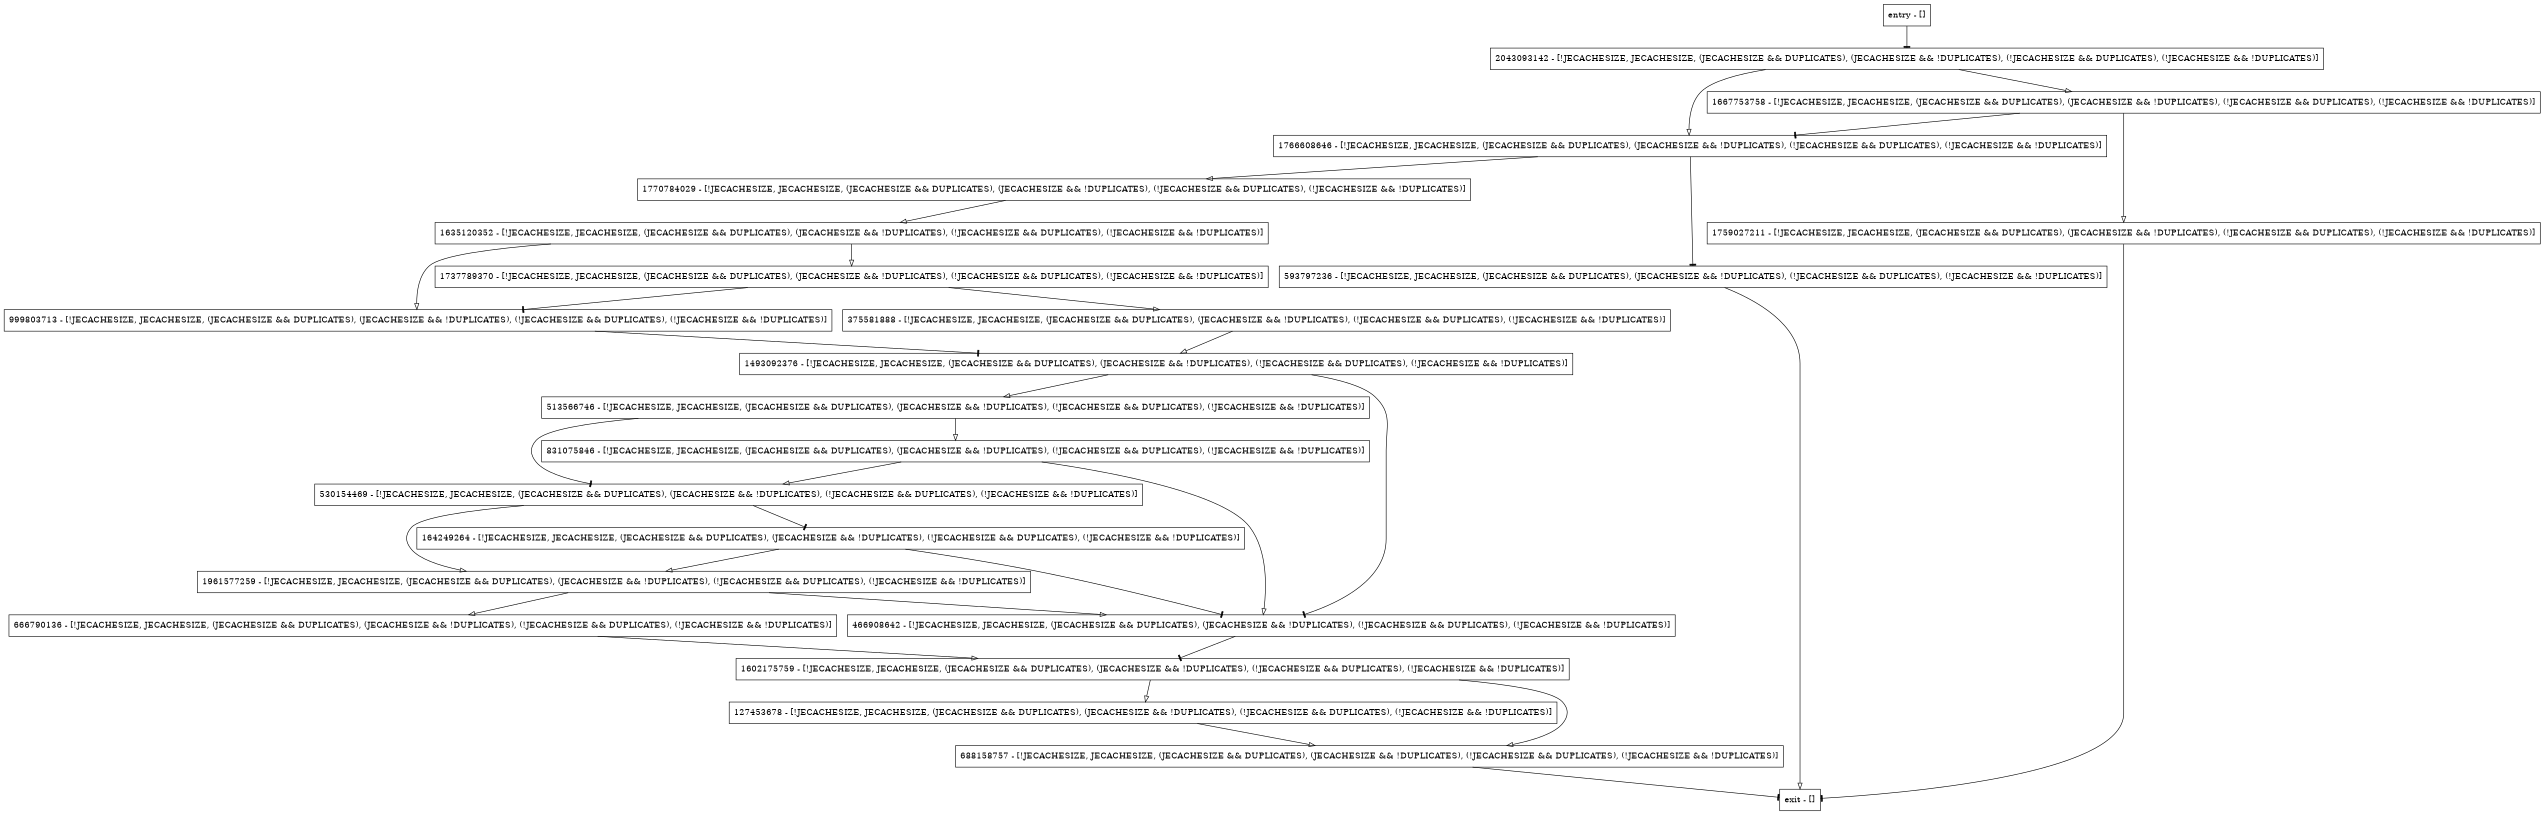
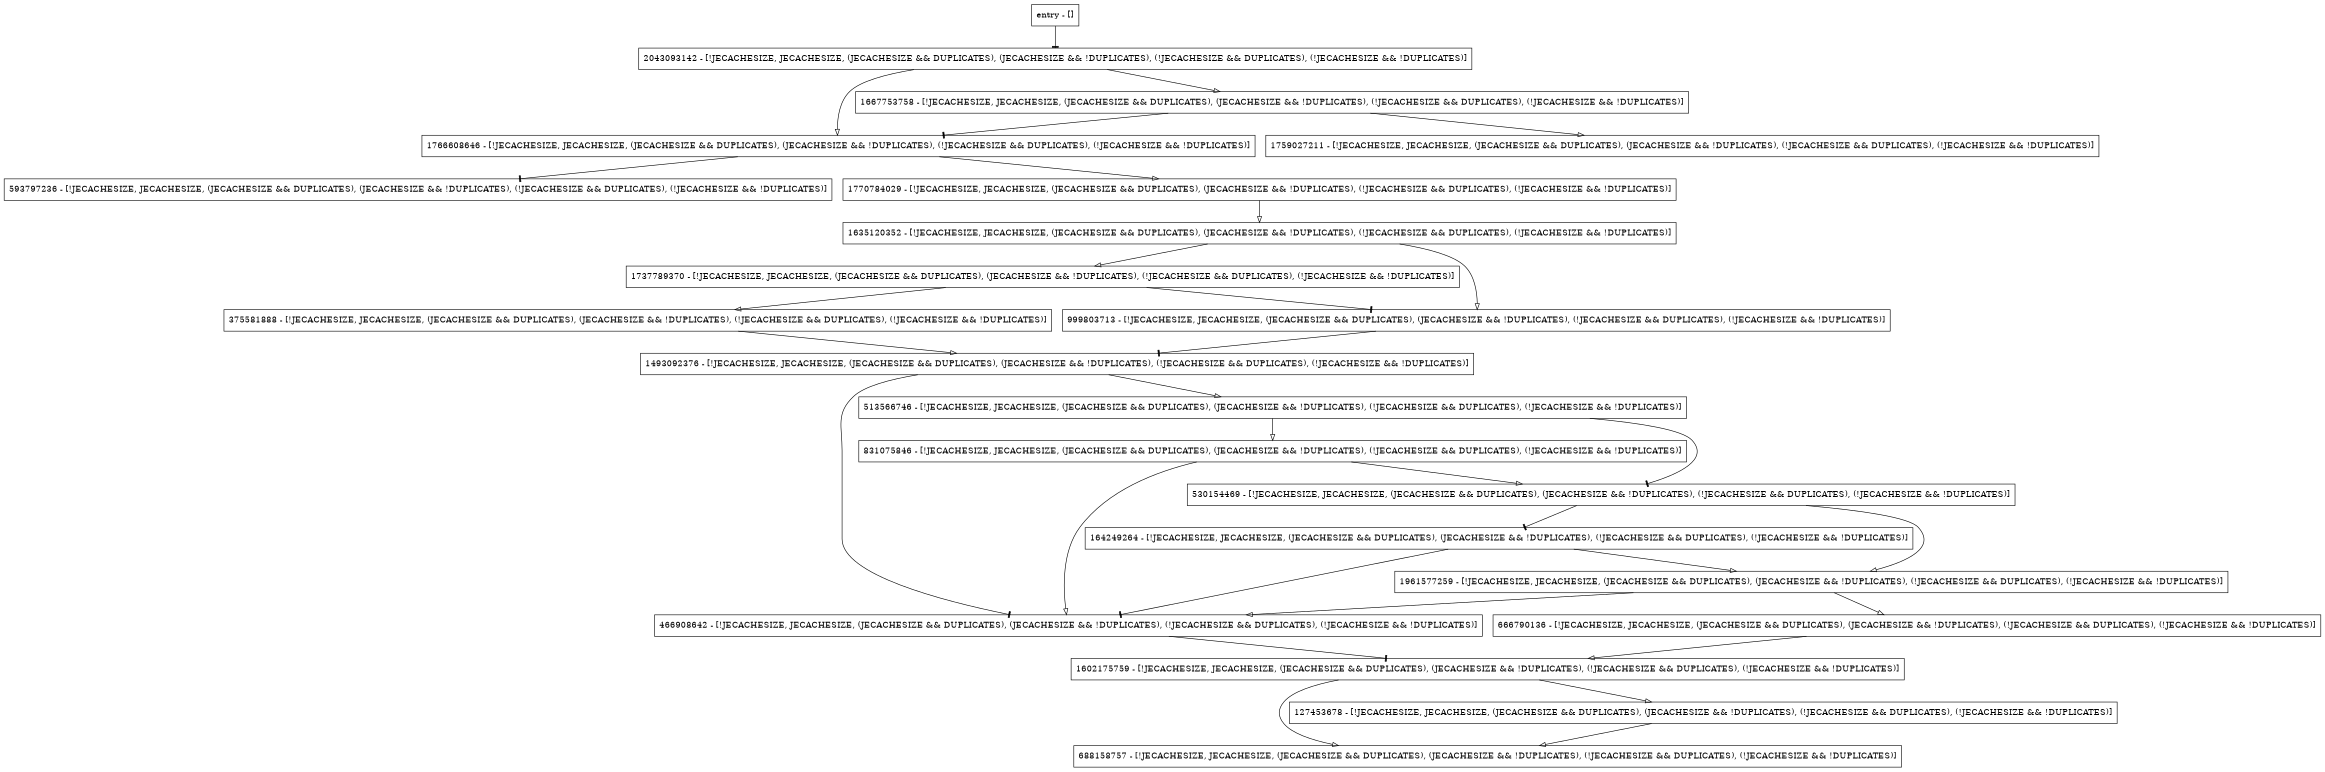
(1800, 800) -> none
